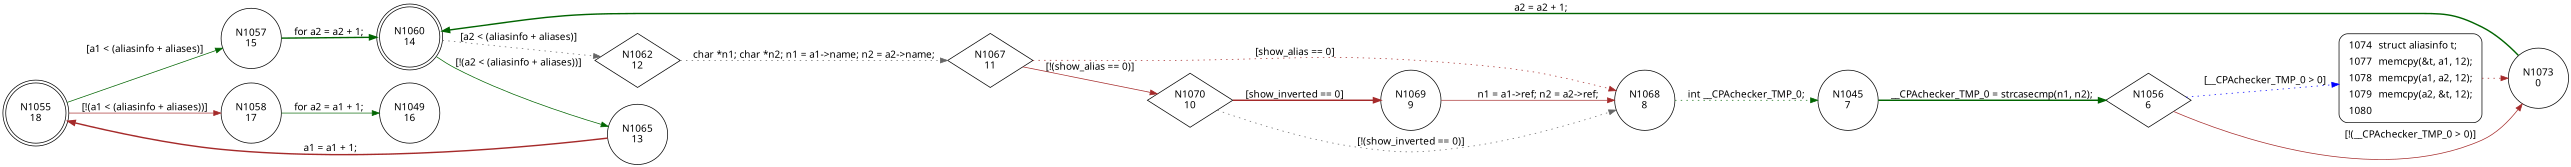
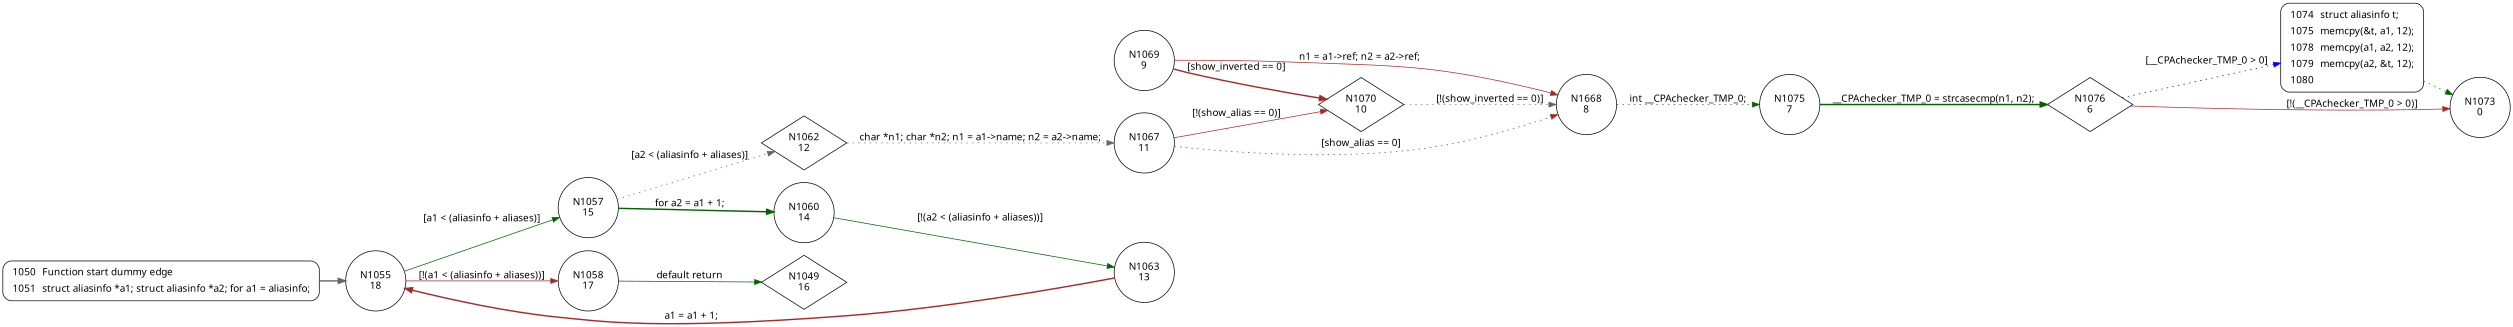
(1490, 14) -> none
(329, 32) -> (690, 204)
(410, 37) -> (804, 213)
(518, 48) -> (692, 176)
(990, 60) -> (1144, 143)
(2361, 62) -> (2302, 31)
(2492, 78) -> (2435, 86)
(1303, 100) -> (1246, 85)
(1645, 100) -> (1586, 105)
(1848, 100) -> (1790, 105)
(2148, 100) -> (2090, 105)
(329, 108) -> (690, 276)
(36, 113) -> (376, 281)
(410, 113) -> (804, 282)
(638, 134) -> (1144, 272)
none -> (161, 281)
